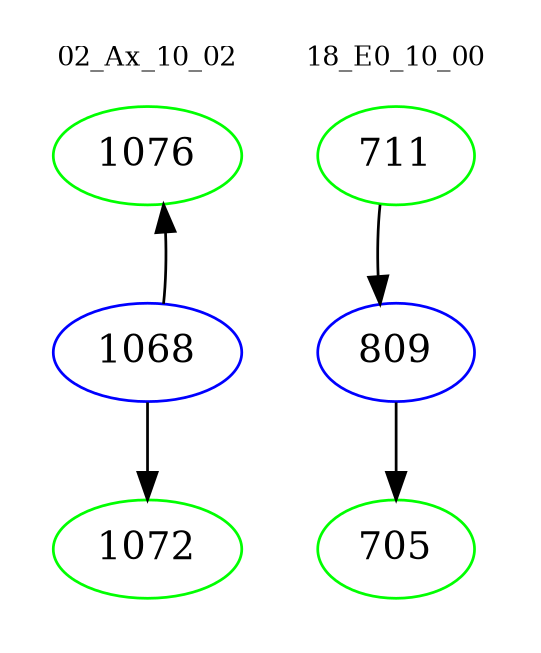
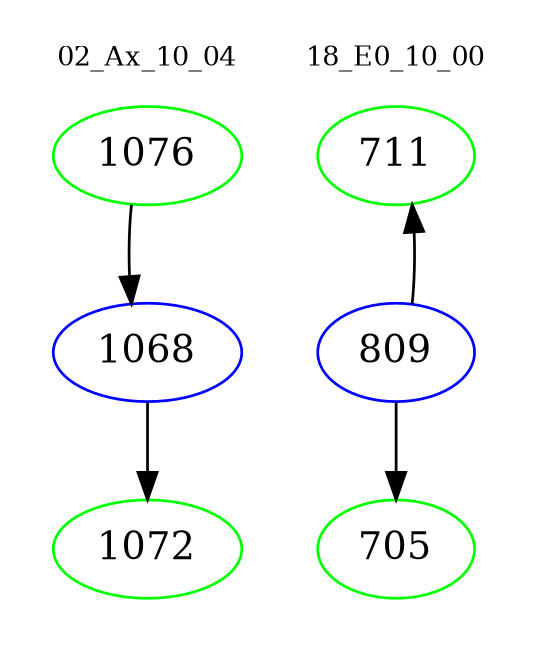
(148, 59) -> (148, 59)
(378, 240) -> (414, 268)
(166, 268) -> (129, 240)
